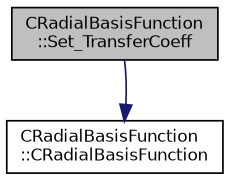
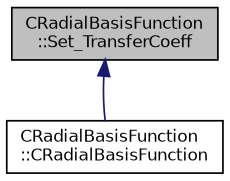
(126, 82) -> (104, 99)
